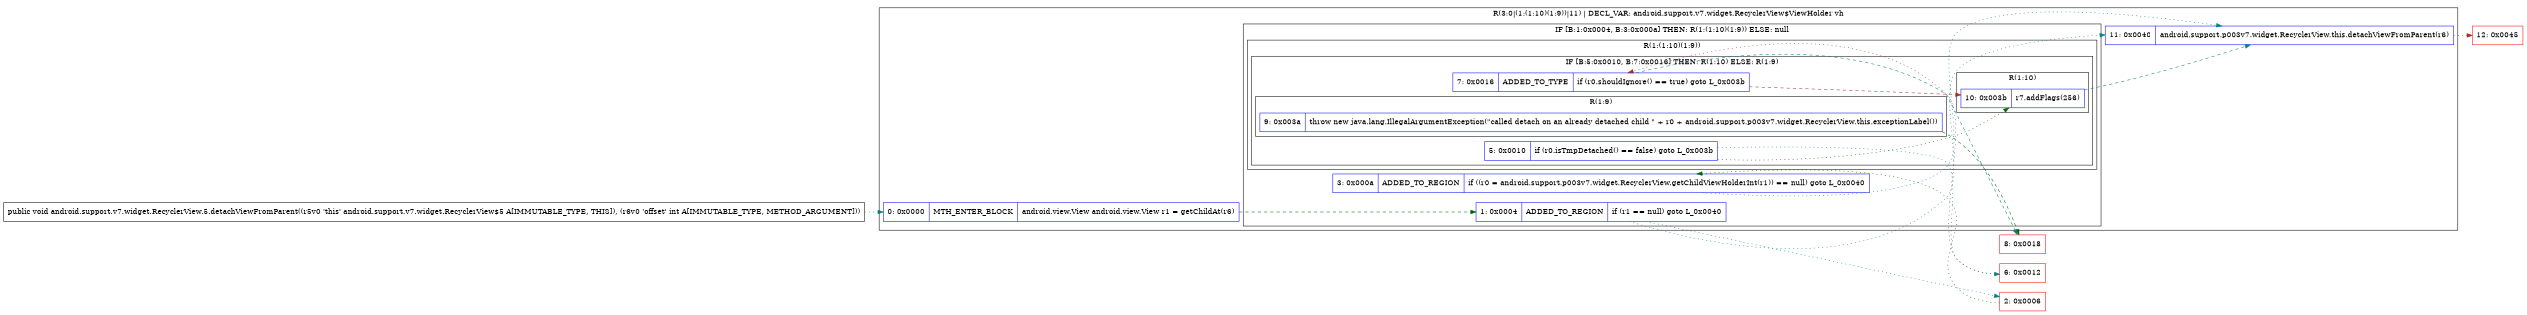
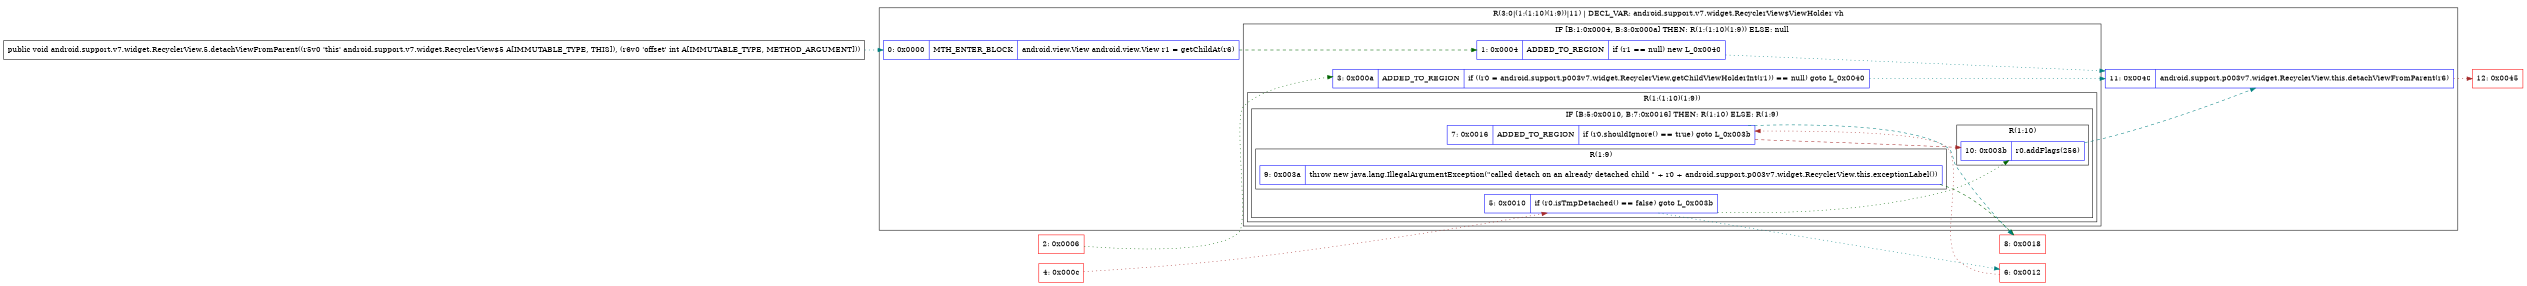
(1536, 82) -> (1536, 135)
(2048, 98) -> (2048, 151)
(1667, 212) -> (1667, 50)
(1820, 259) -> none
none -> (1061, 273)
